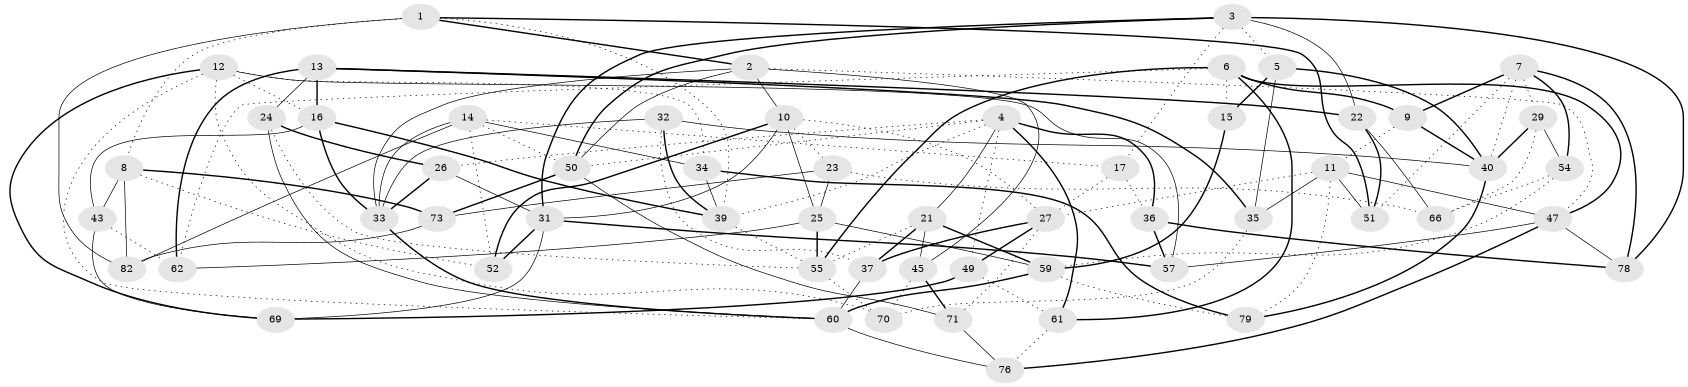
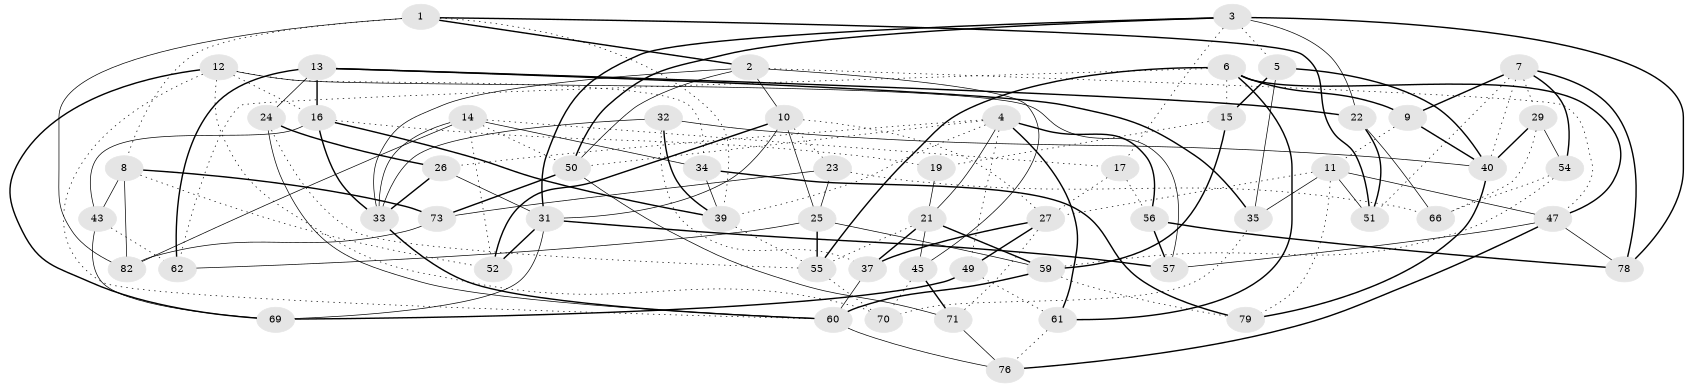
none -> (936, 168)
(1150, 219) -> (1150, 219)
